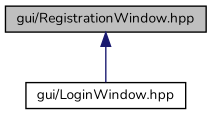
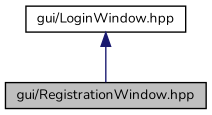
(106, 64) -> (106, 64)
